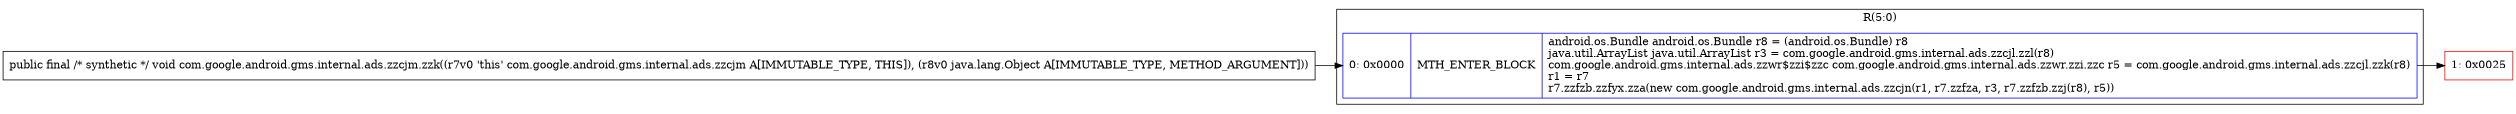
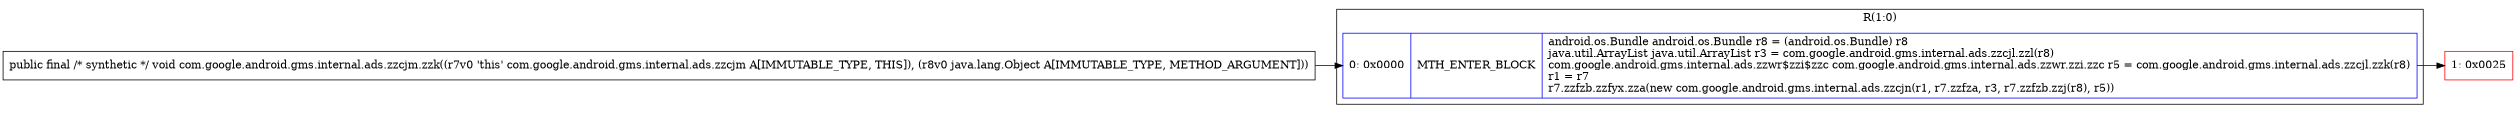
(1880, 18) -> (1880, 18)
